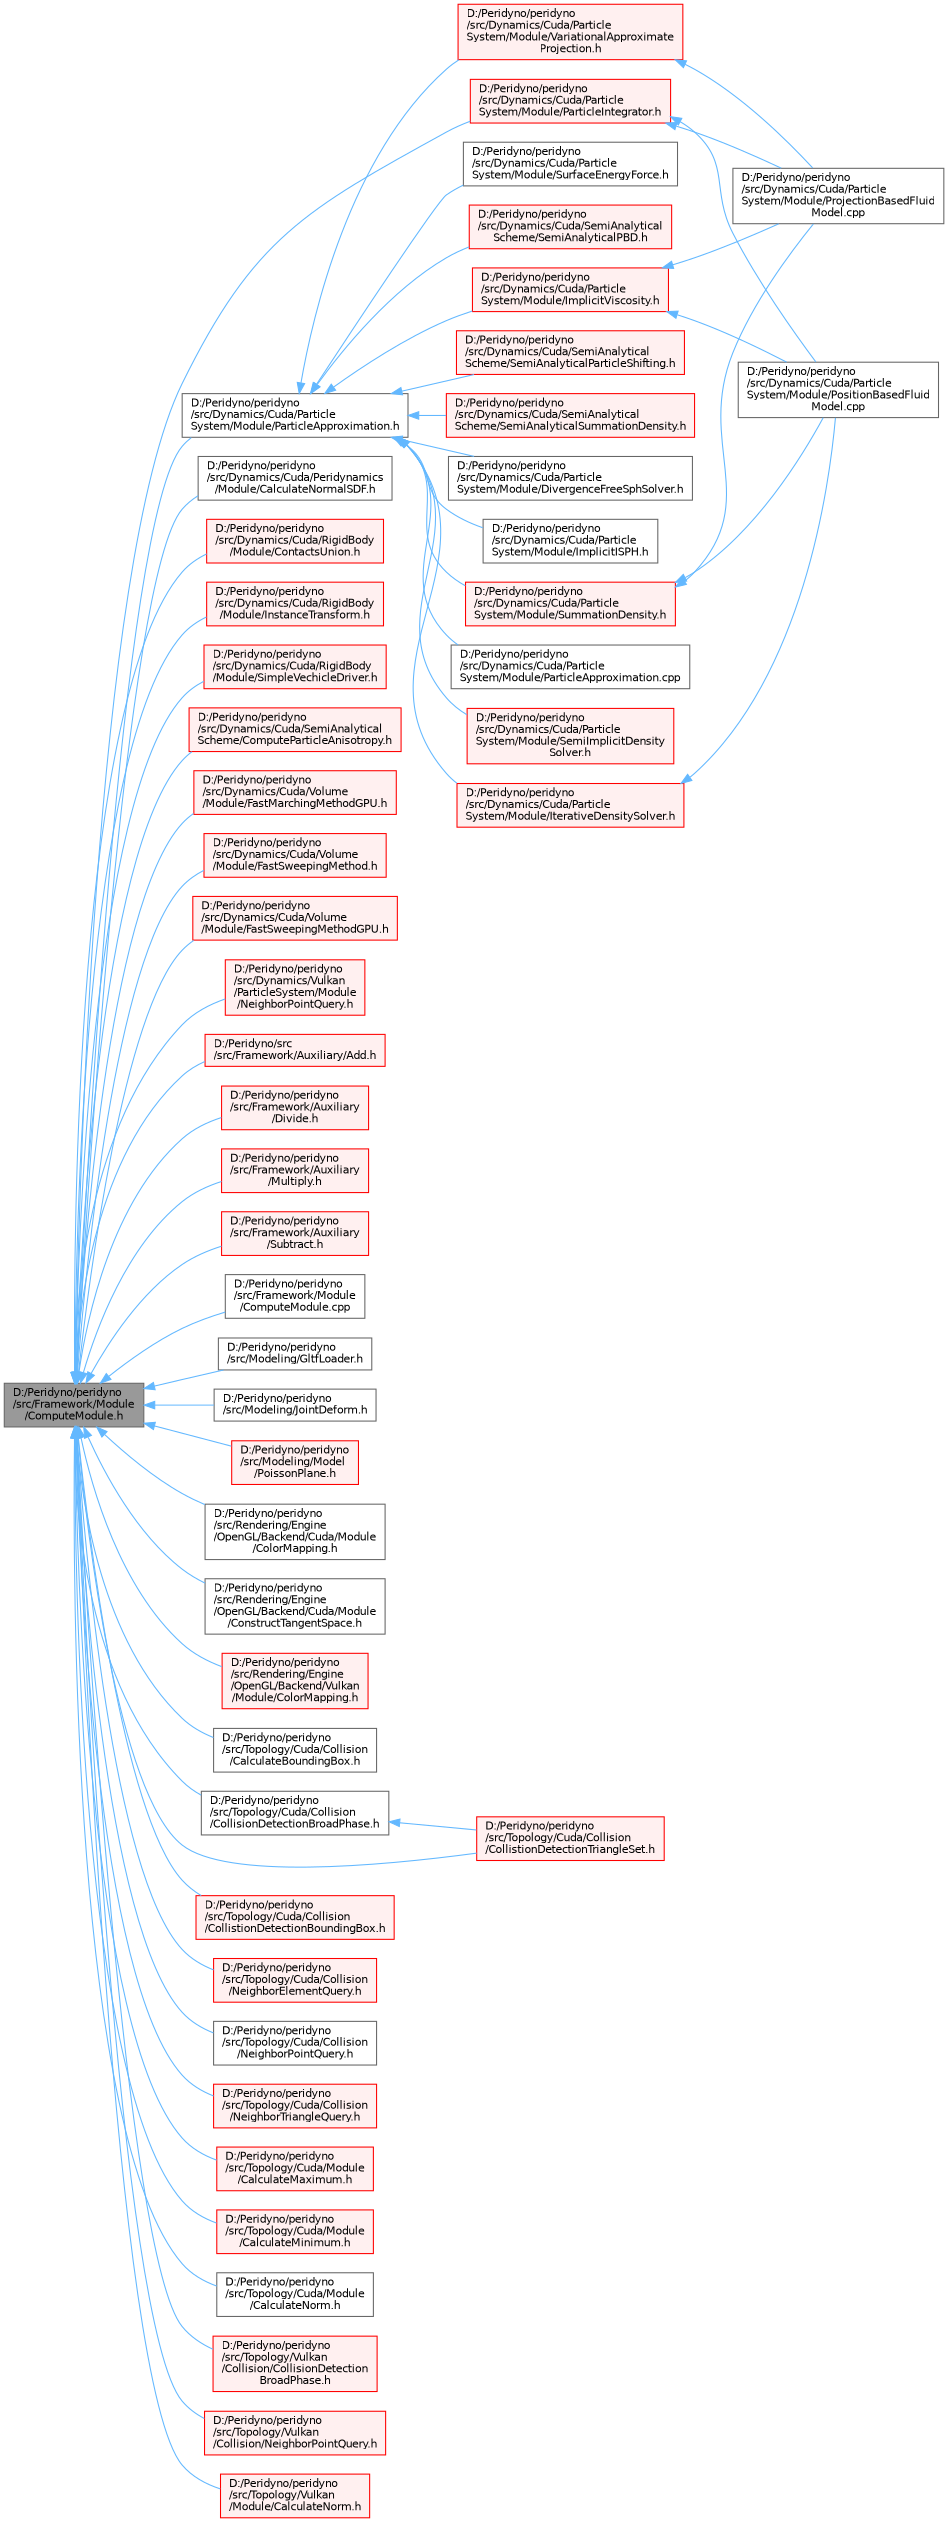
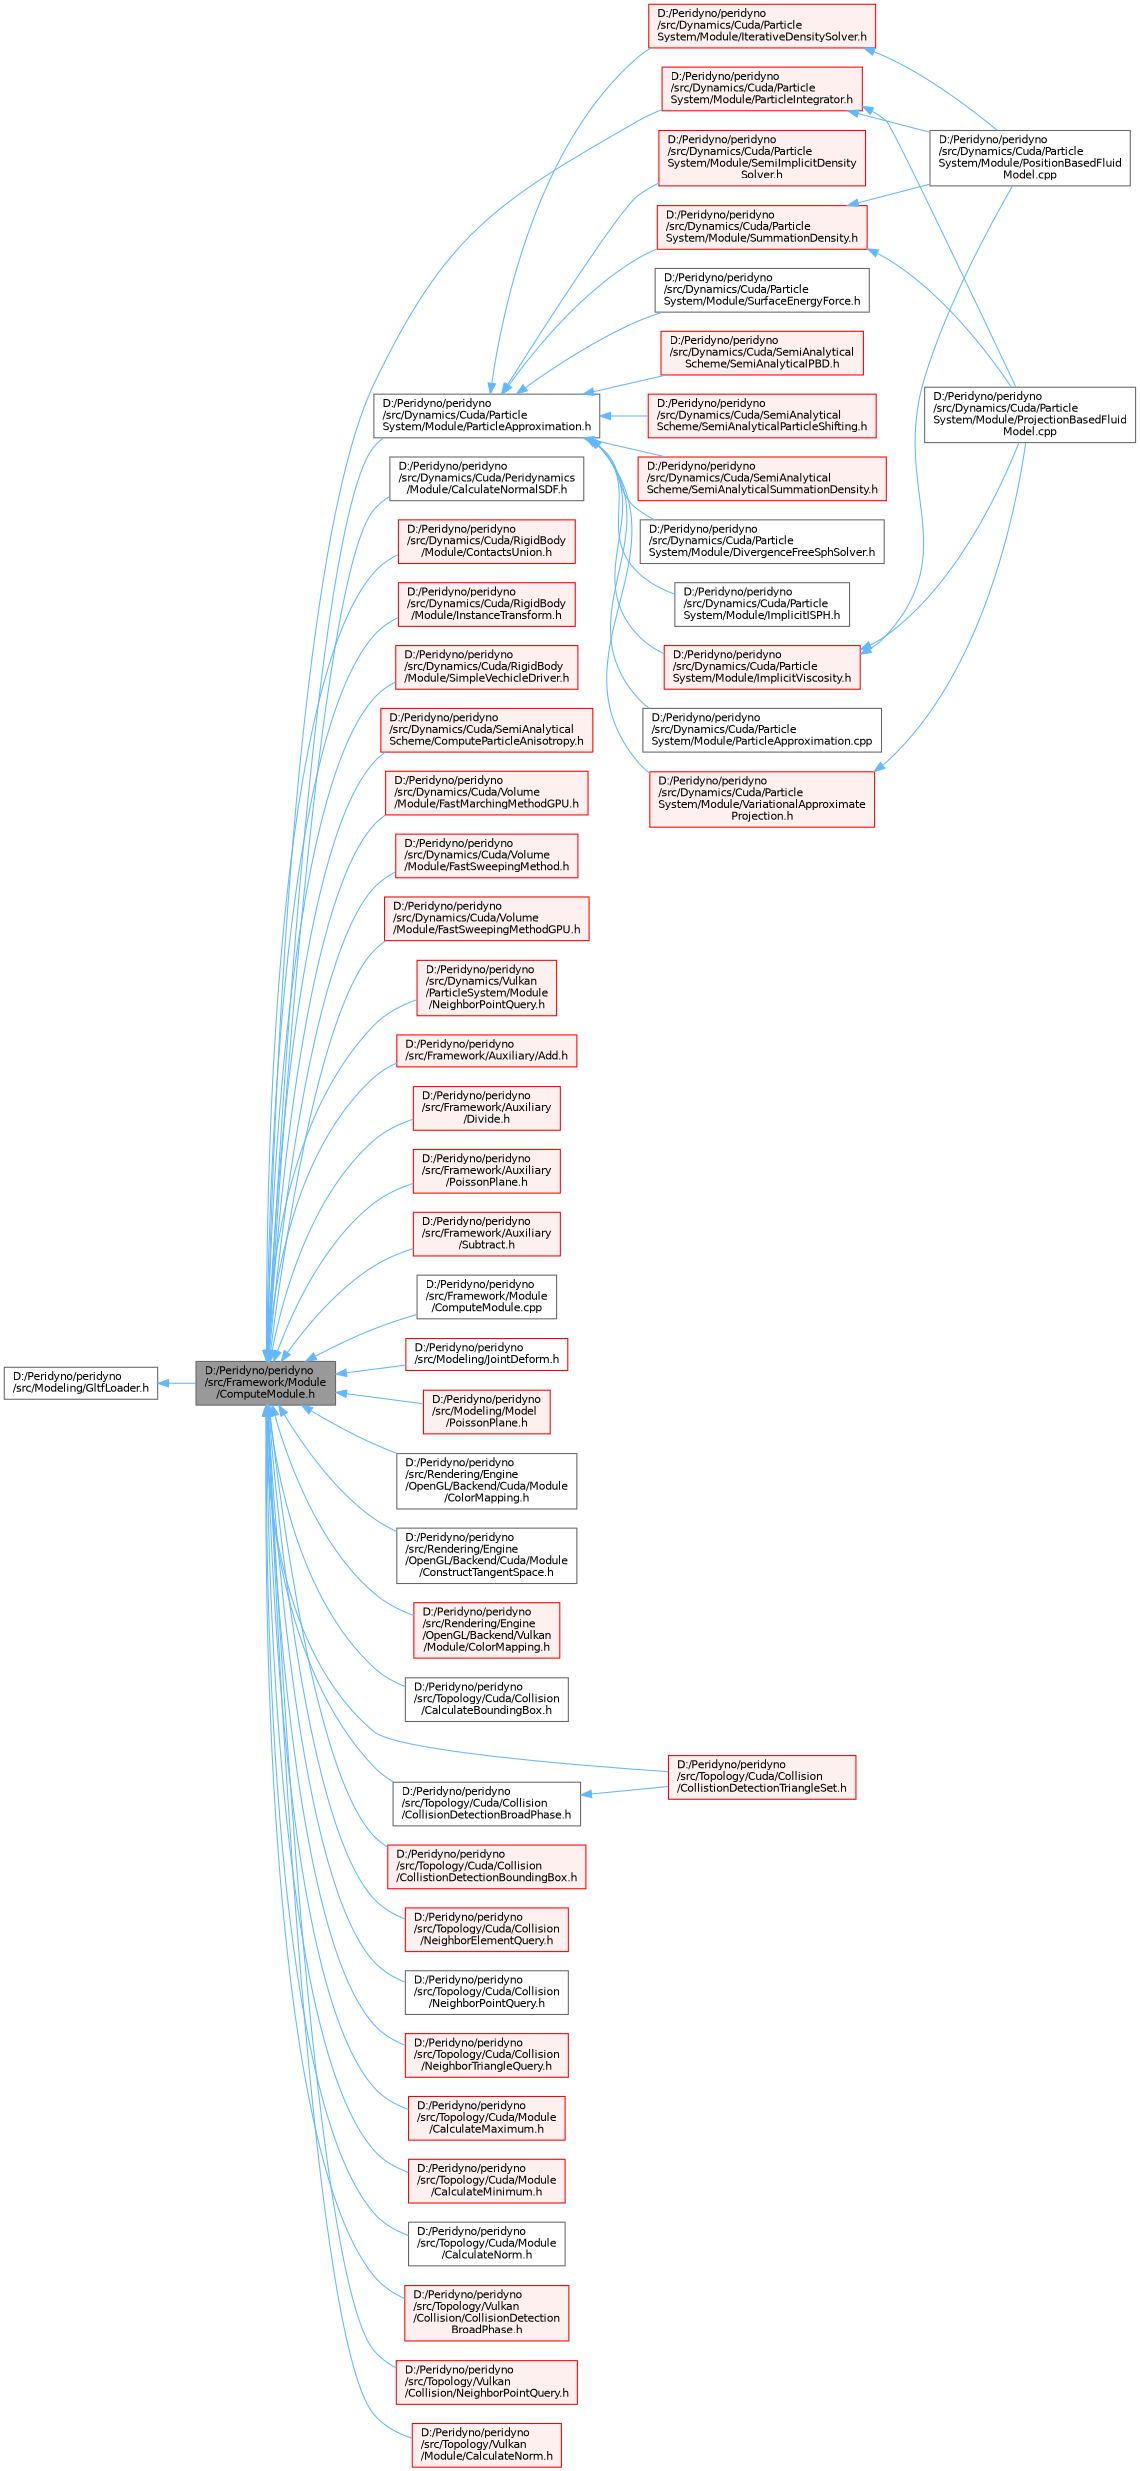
(295, 1050) -> (487, 1051)
(295, 1171) -> (487, 1171)
(189, 1378) -> (182, 1383)
(295, 1405) -> (487, 1355)
